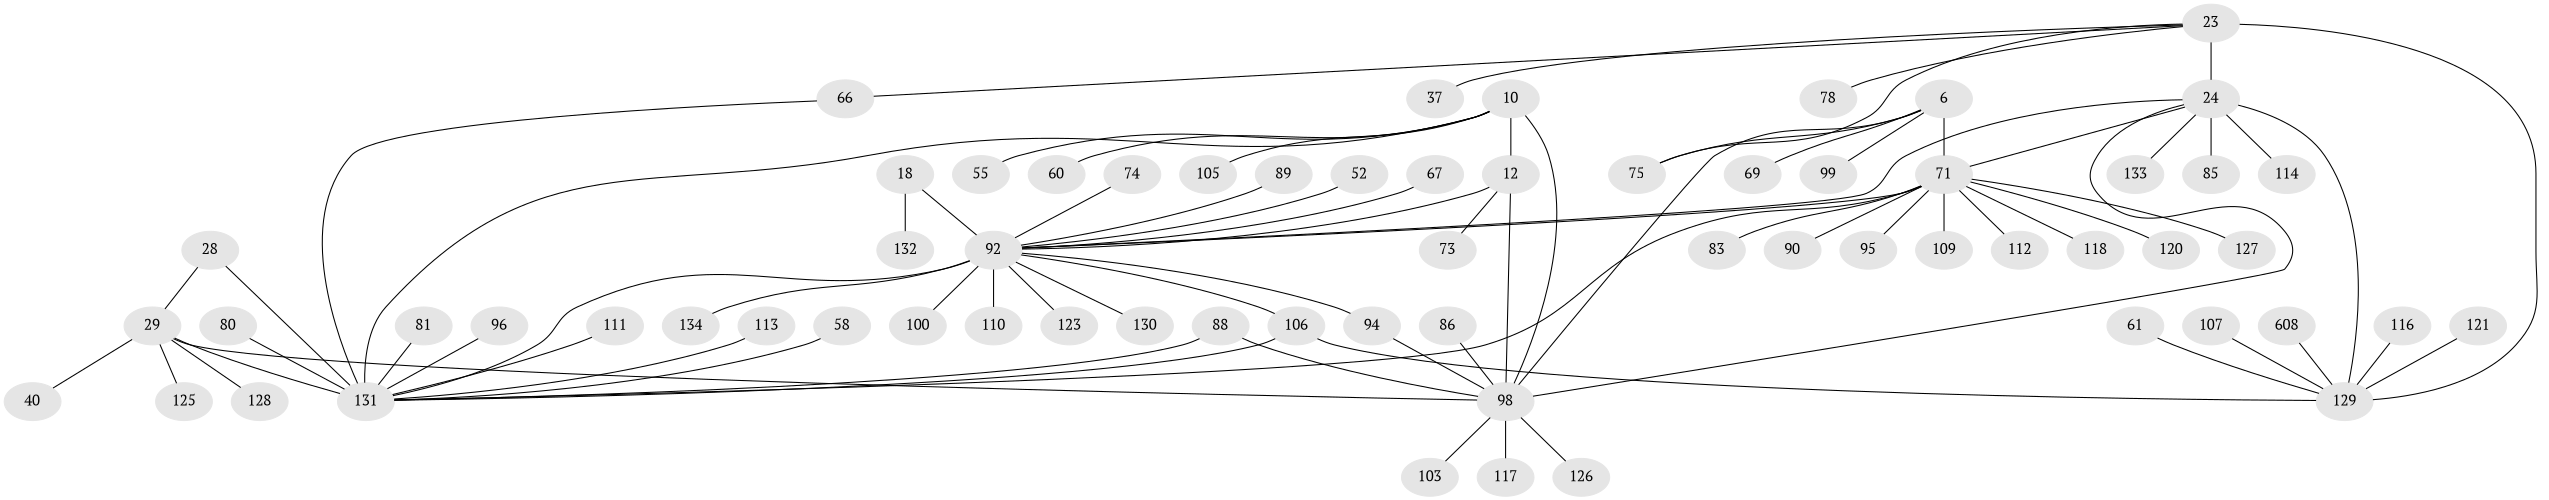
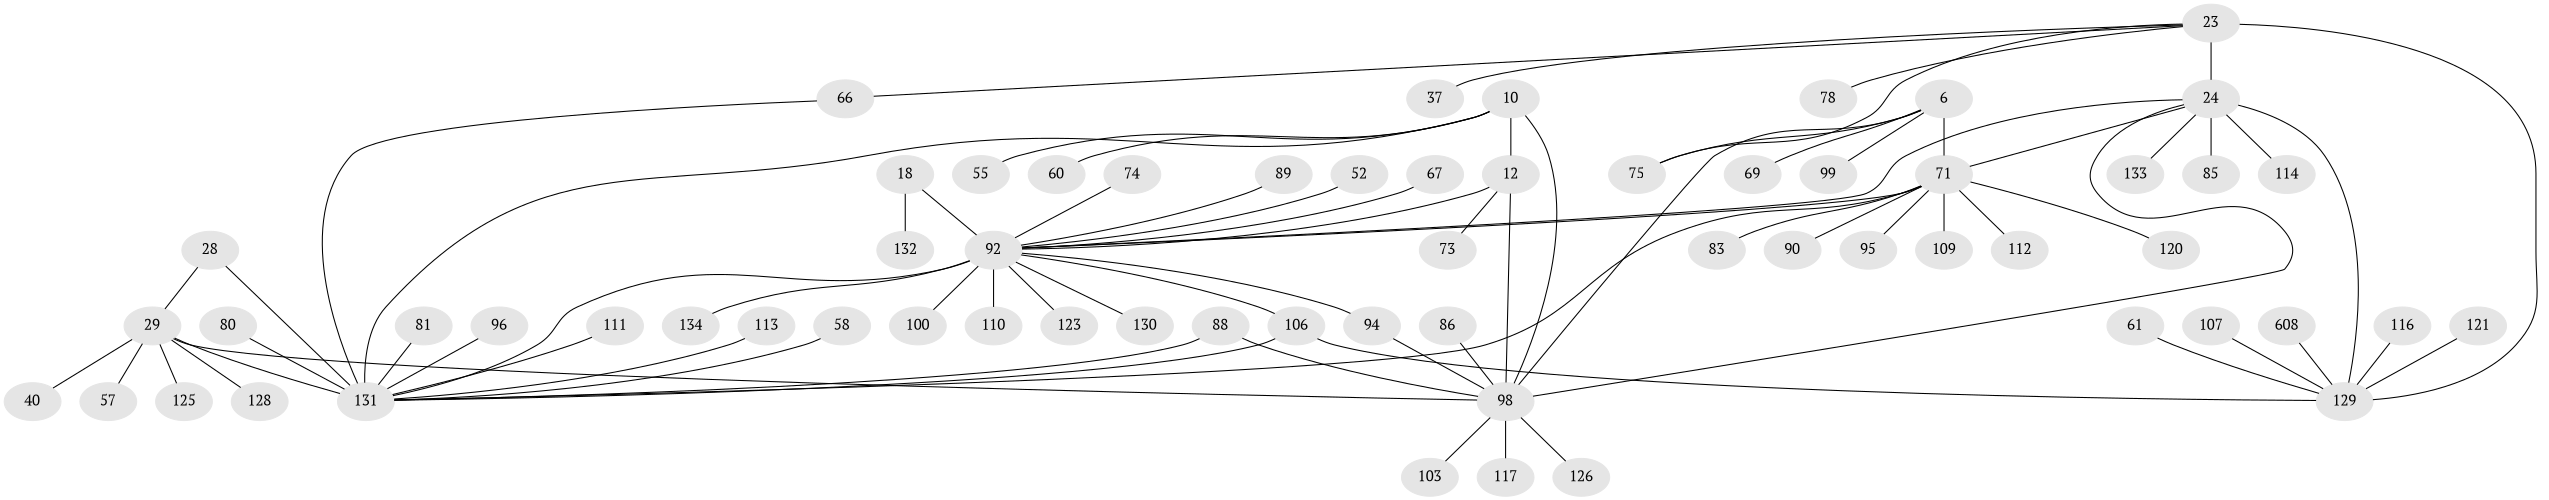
(1208, 175) -> none
(2095, 250) -> none
(2247, 250) -> none
none -> (108, 402)
